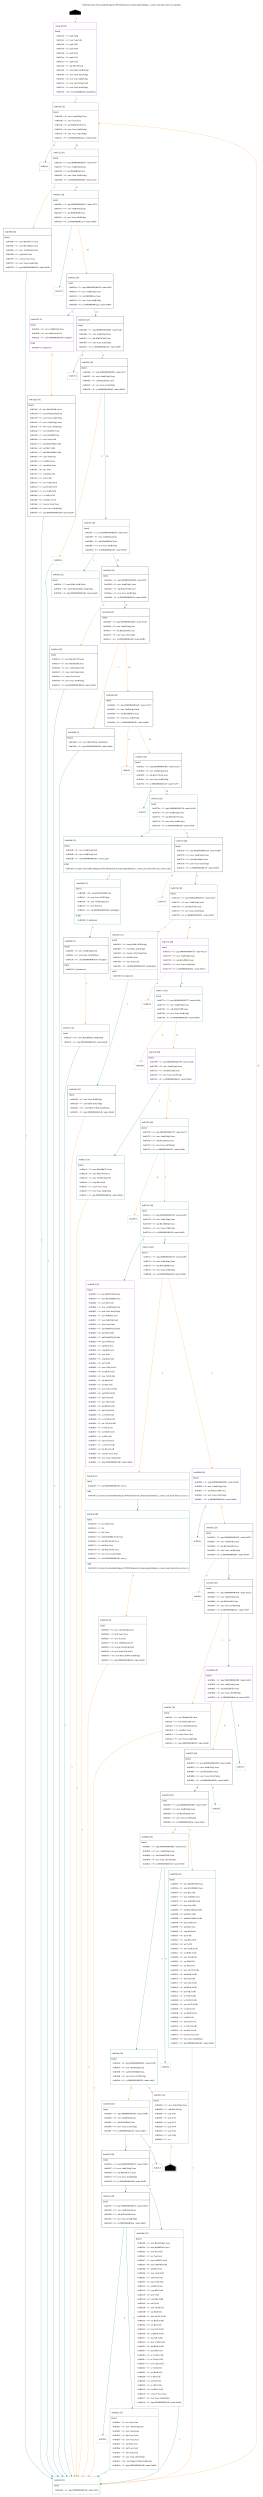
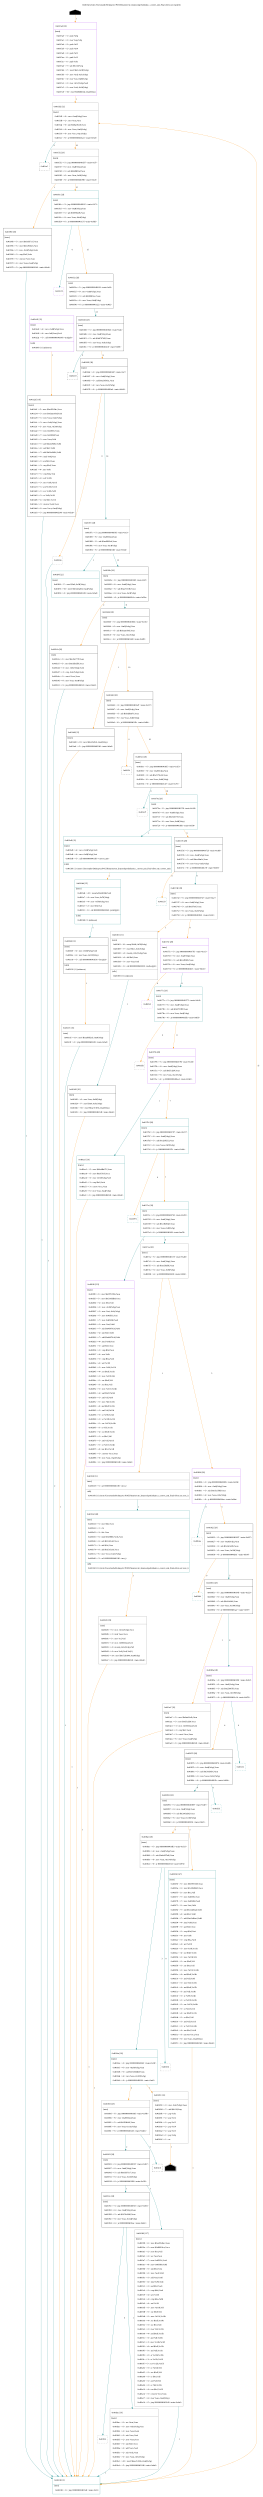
(71, 312) -> none
(59, 1611) -> (59, 1611)
